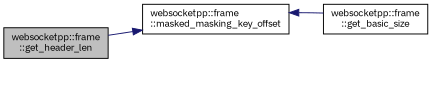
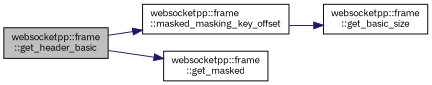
(311, 13) -> (301, 26)
(56, 43) -> (56, 43)
none -> (216, 66)
